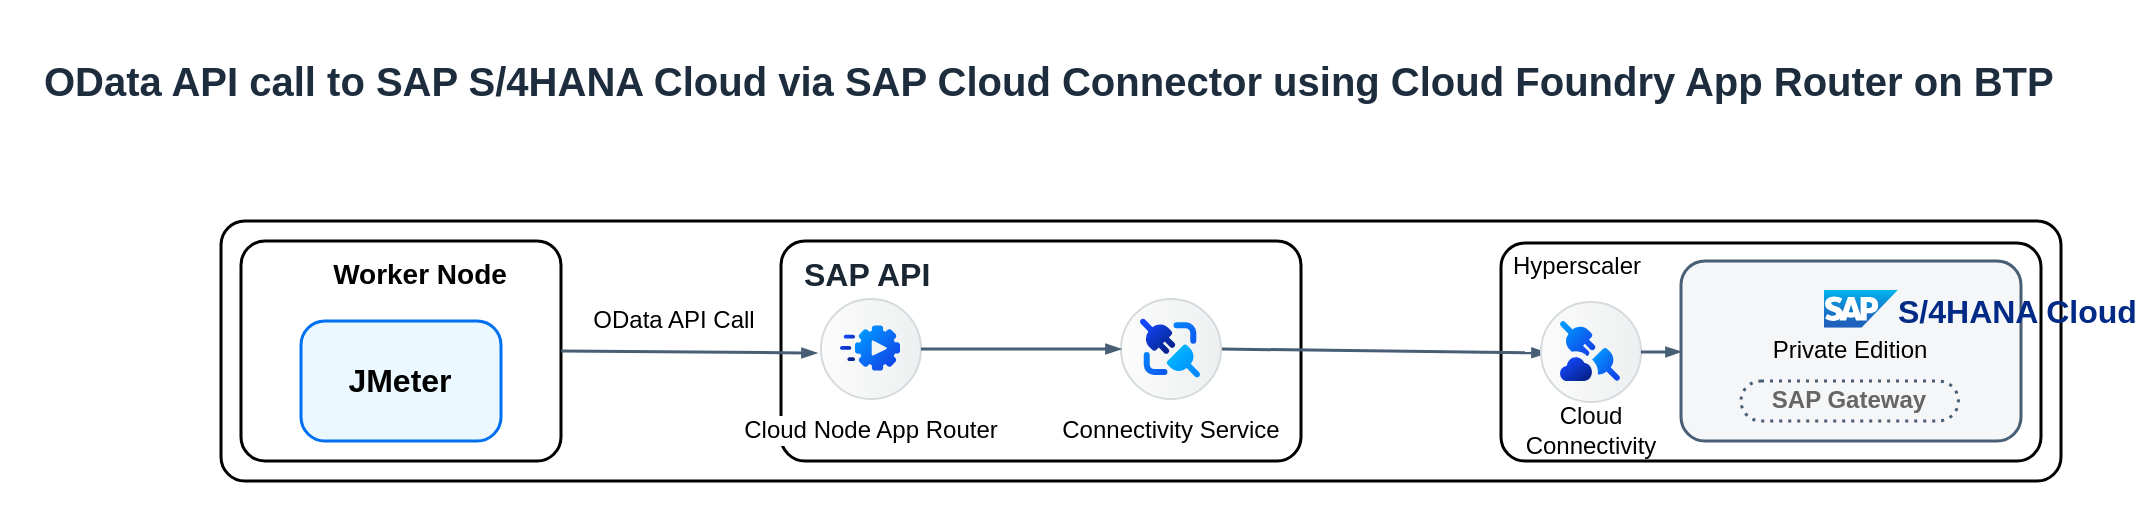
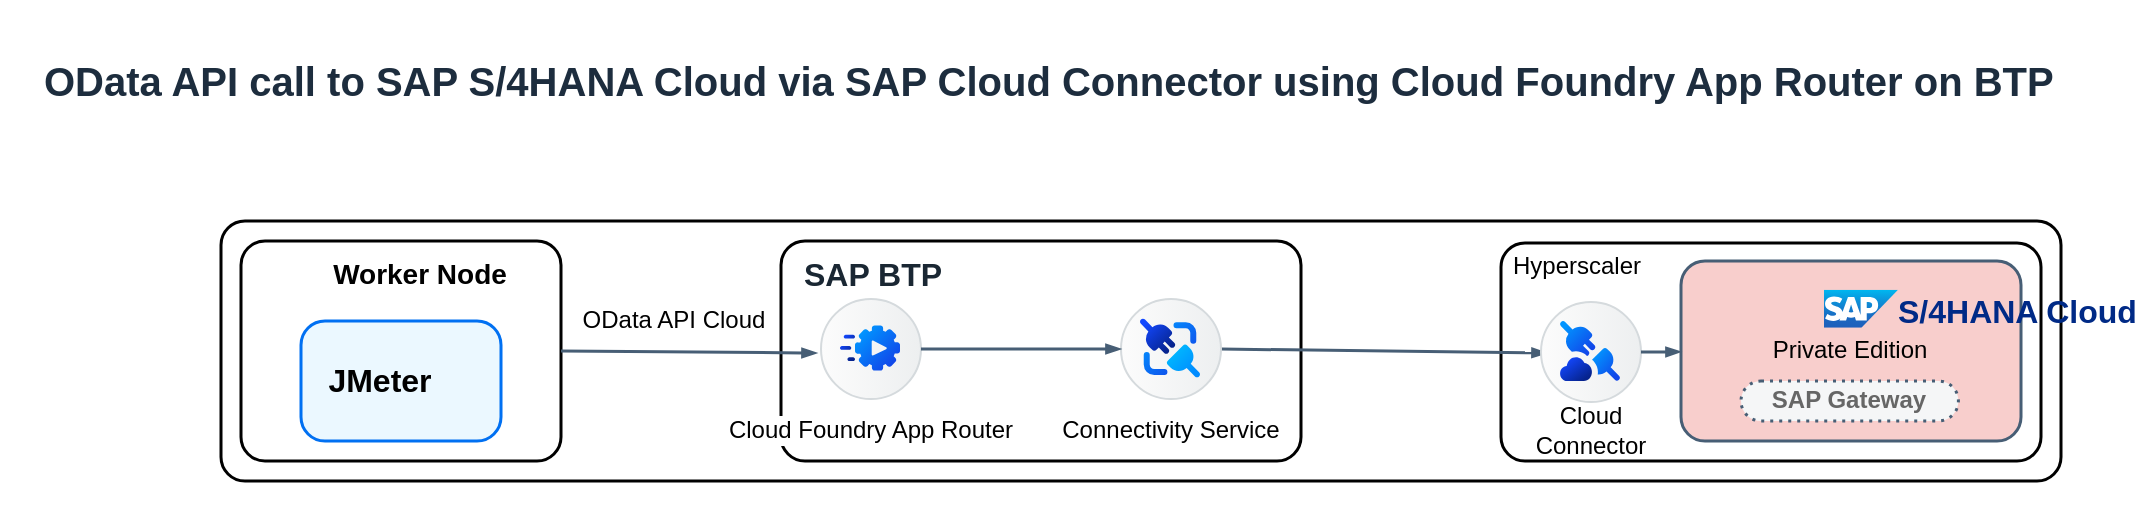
(864, 275) -> (864, 275)
(675, 321) -> (675, 321)
(1851, 351) -> (1851, 351)
(401, 381) -> (381, 381)
(872, 431) -> (872, 431)
(1592, 431) -> (1592, 431)
